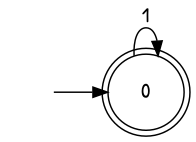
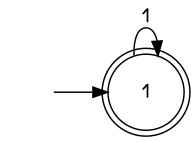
(146, 92) -> (146, 92)
